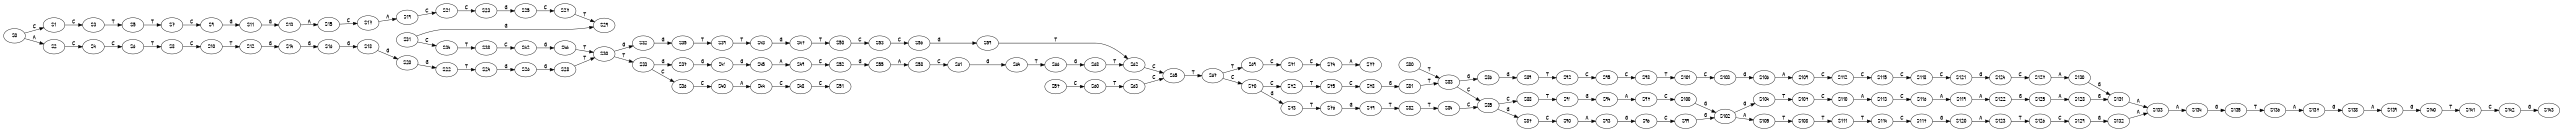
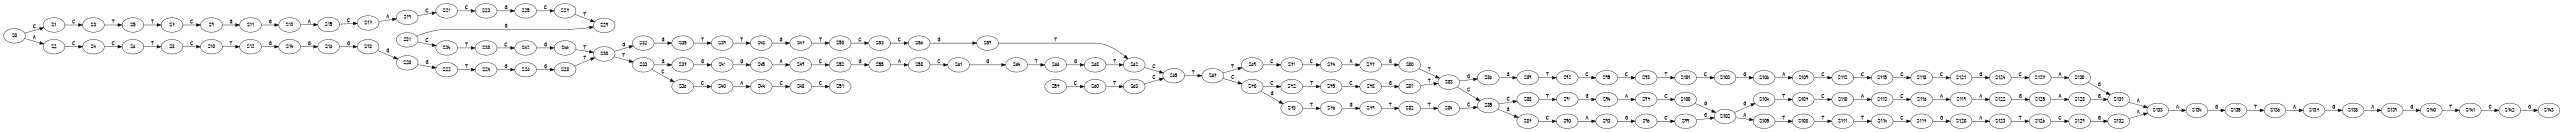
none -> (1388, 65)
